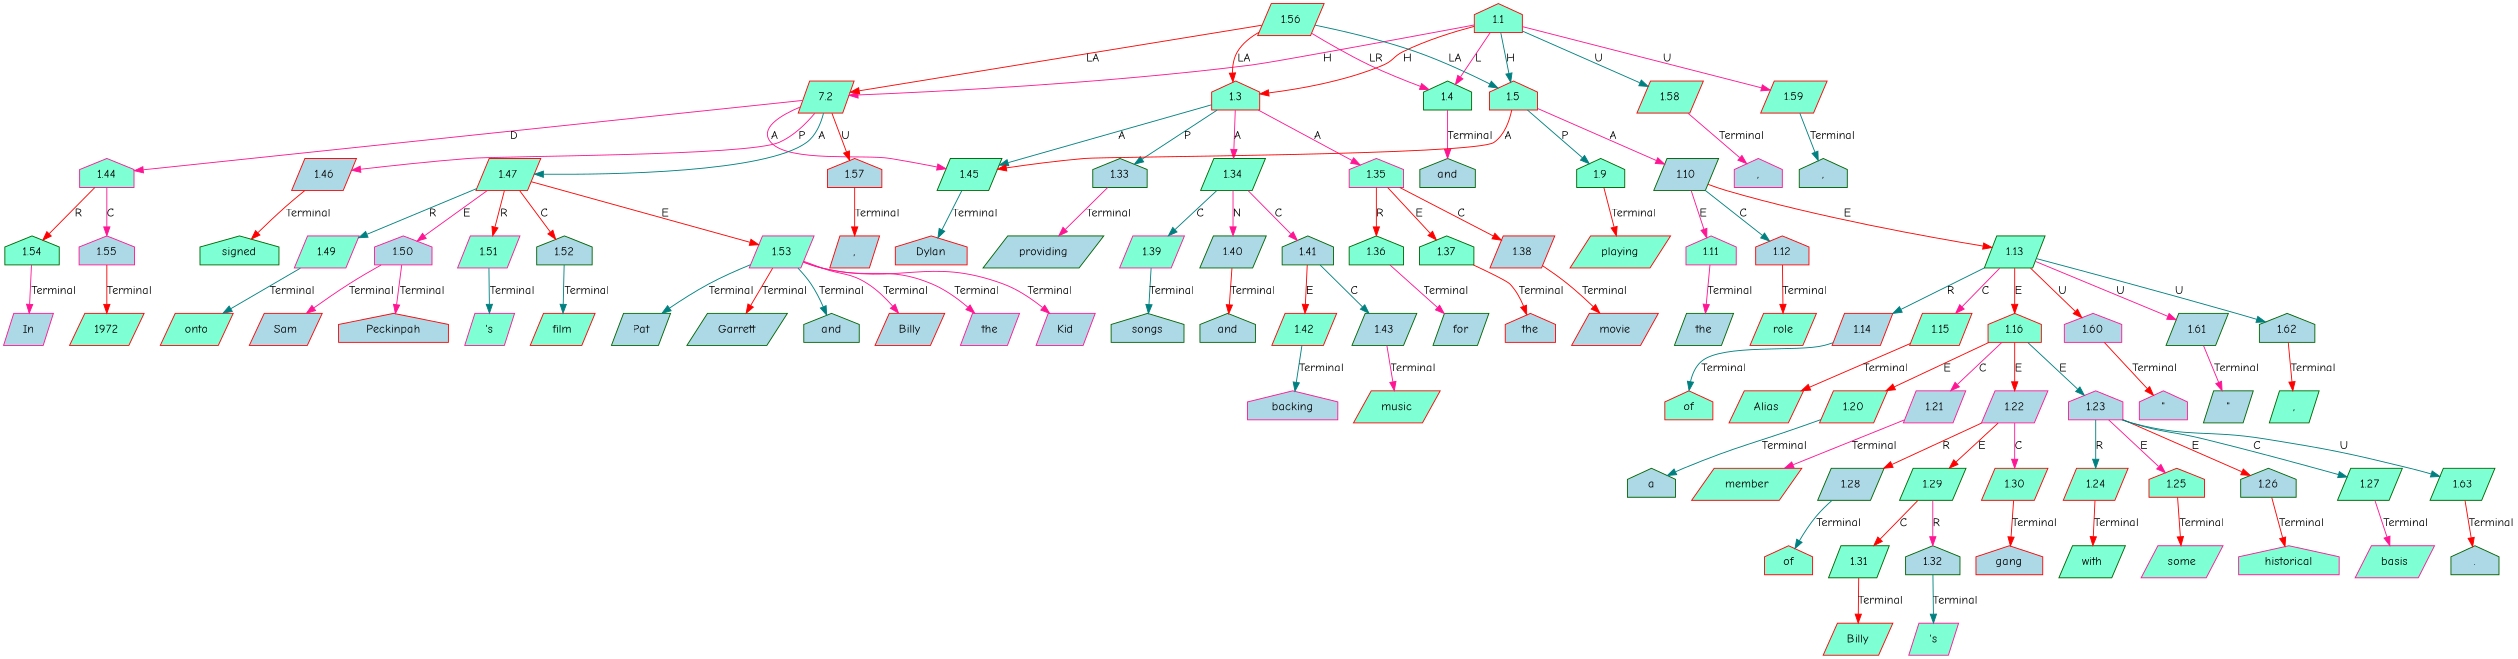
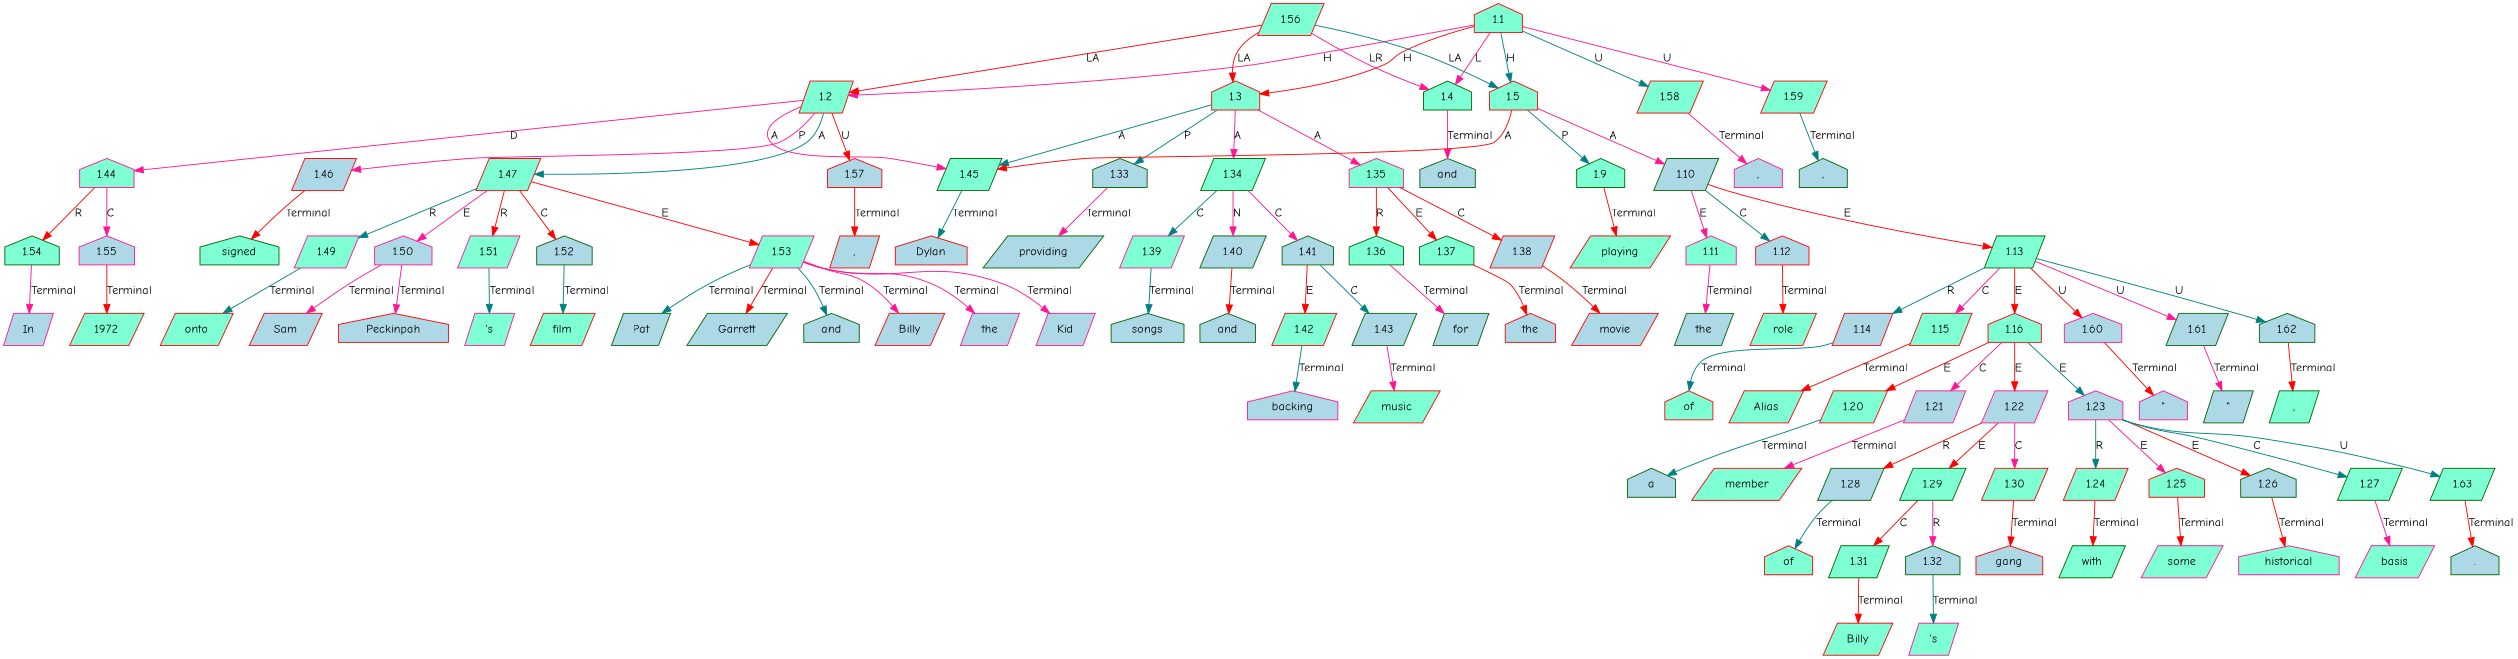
(826, 97) -> (826, 97)
